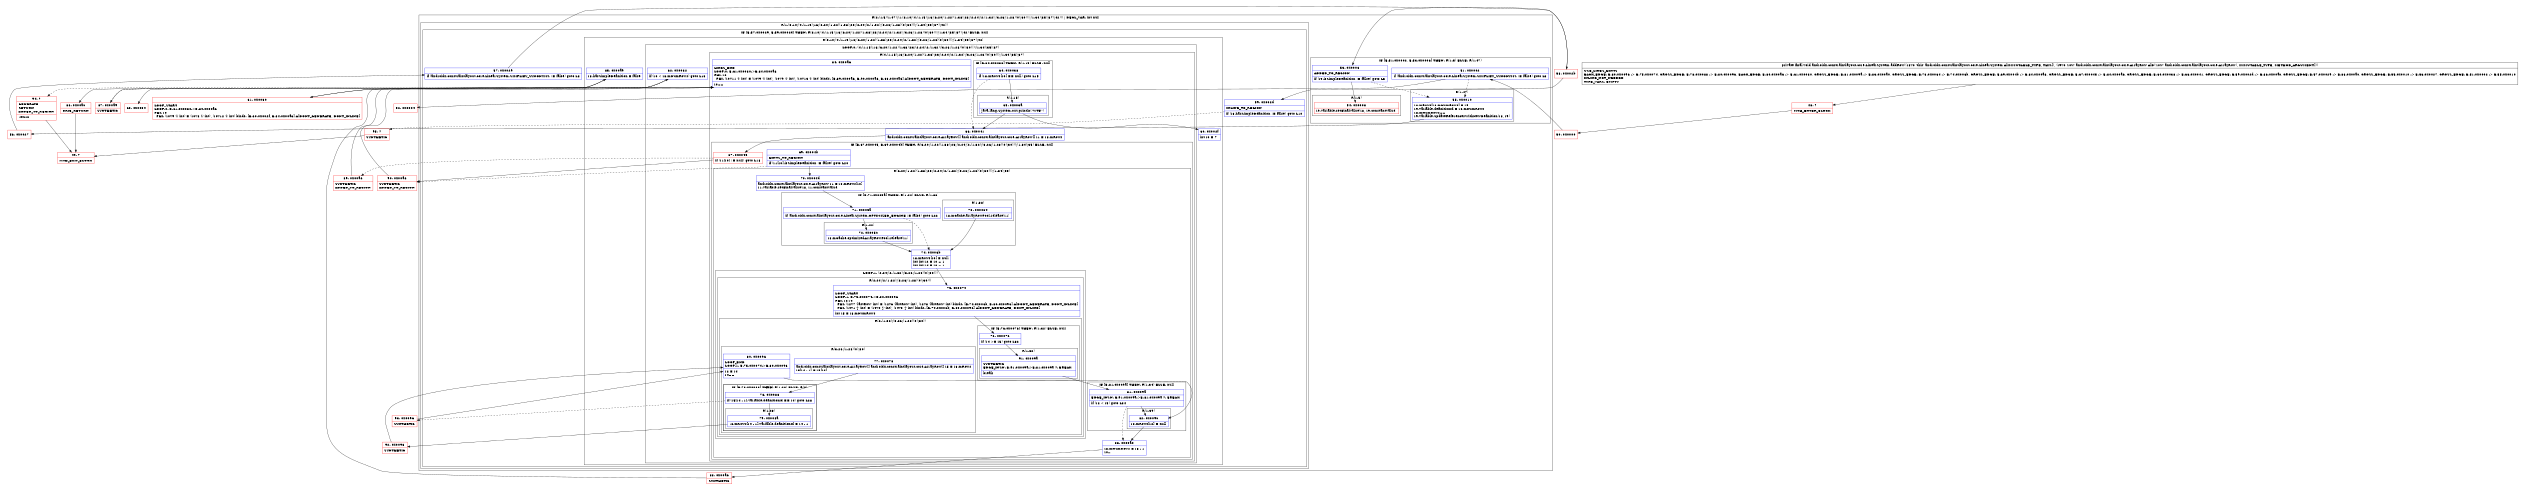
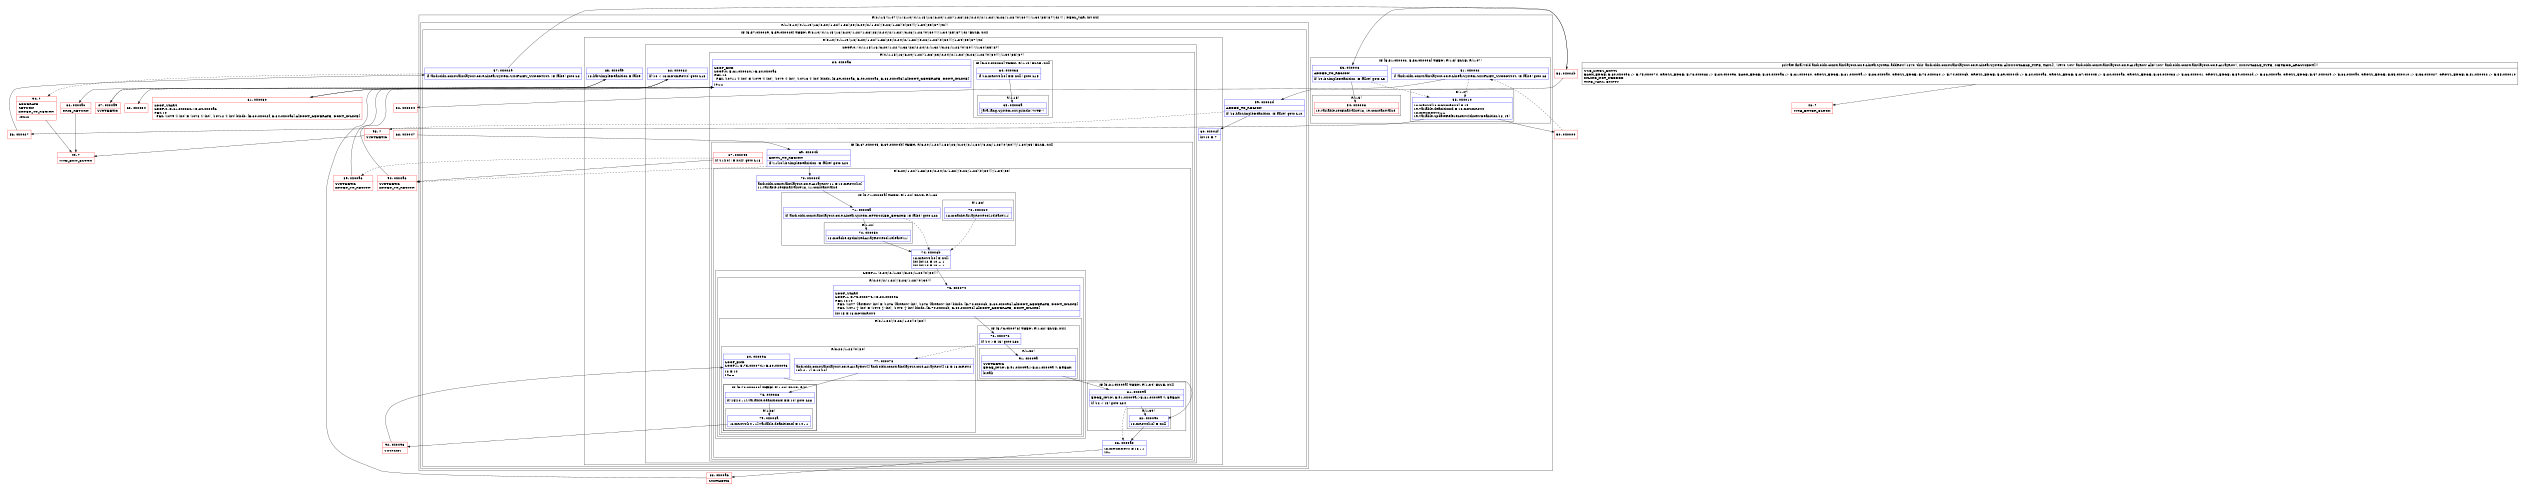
(725, 68) -> (724, 68)
(328, 88) -> (236, 77)
(1531, 100) -> (1531, 100)
(1244, 108) -> (1244, 108)
(1686, 122) -> (1525, 126)
(1126, 126) -> (1235, 122)
none -> (405, 135)
(975, 135) -> none
(966, 235) -> (966, 235)
none -> (948, 351)
(405, 421) -> none
(395, 451) -> (393, 451)
